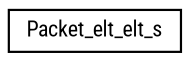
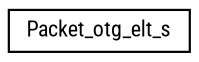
(95, 31) -> (99, 31)
